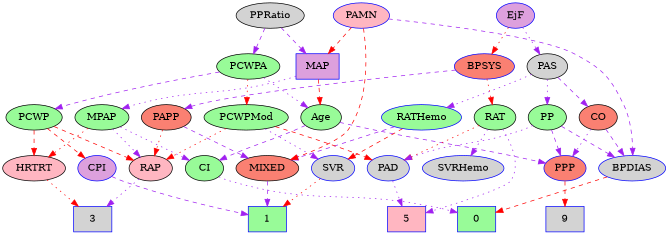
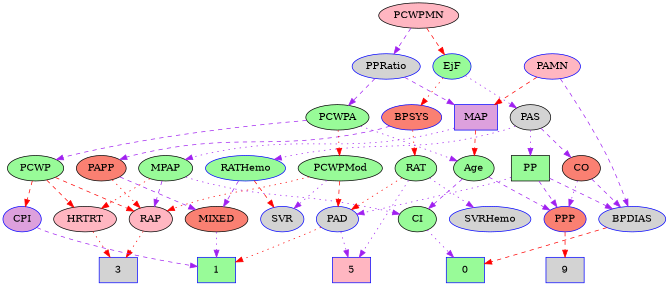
(270, 16) -> (386, 66)
none -> (419, 16)
(516, 16) -> (452, 66)
(358, 109) -> none
(547, 117) -> (530, 168)
(124, 140) -> (160, 189)
(126, 190) -> (137, 241)
(305, 190) -> (282, 244)
(267, 194) -> (217, 241)
